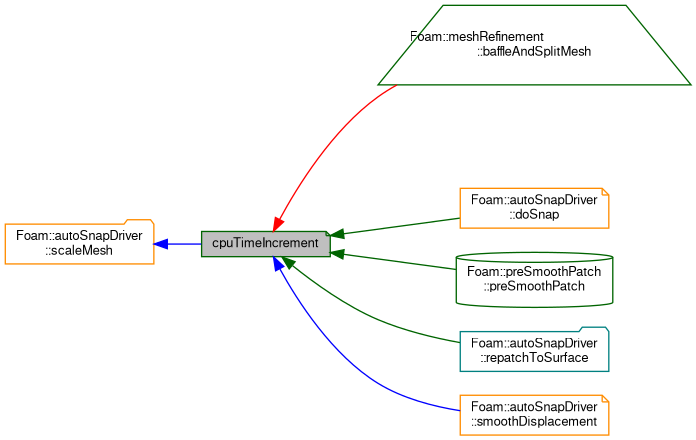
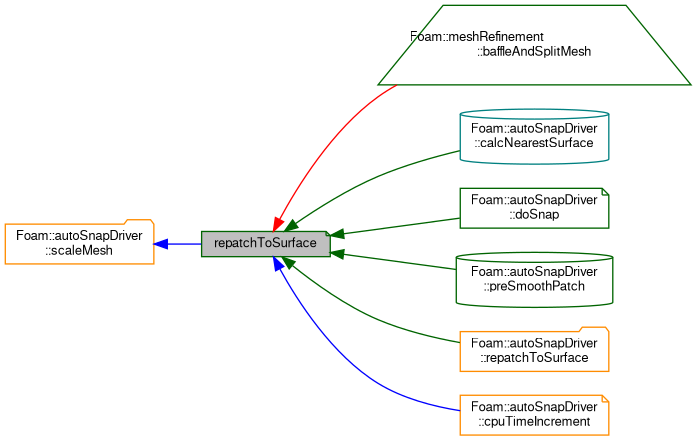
none -> (535, 137)
(535, 208) -> (535, 208)
(266, 244) -> (266, 244)
(535, 280) -> (535, 280)
(535, 351) -> (535, 351)
(535, 415) -> (535, 415)
